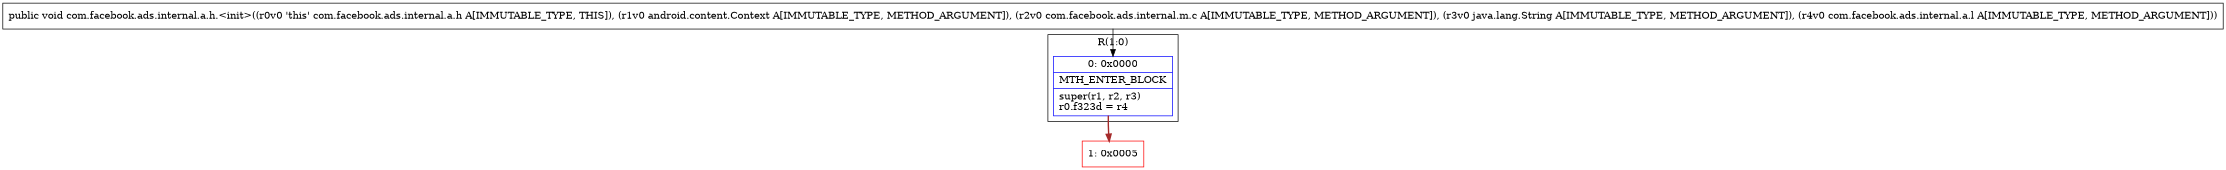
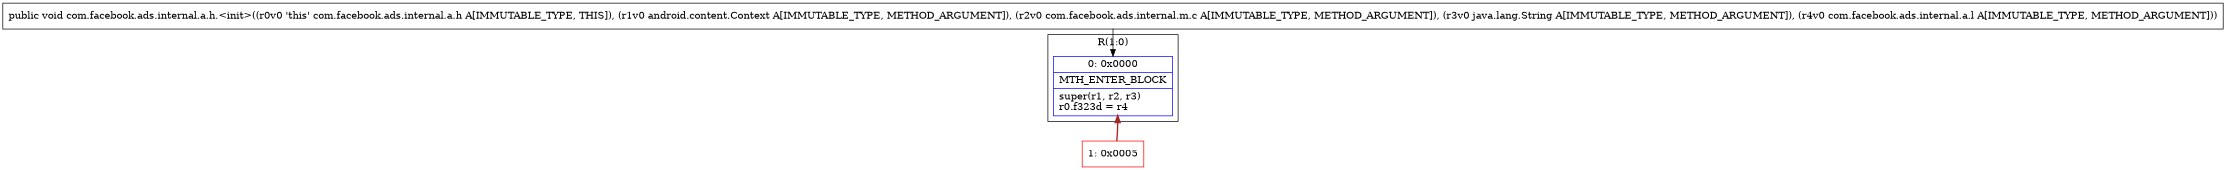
(1108, 126) -> (1117, 132)
